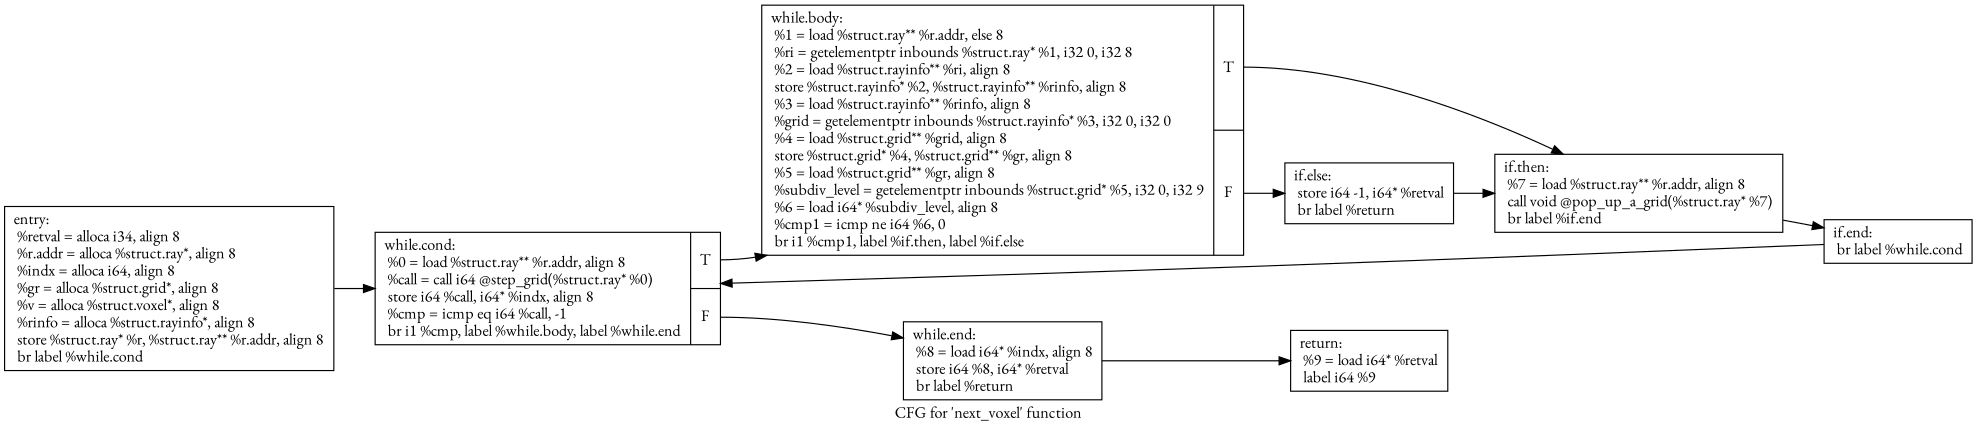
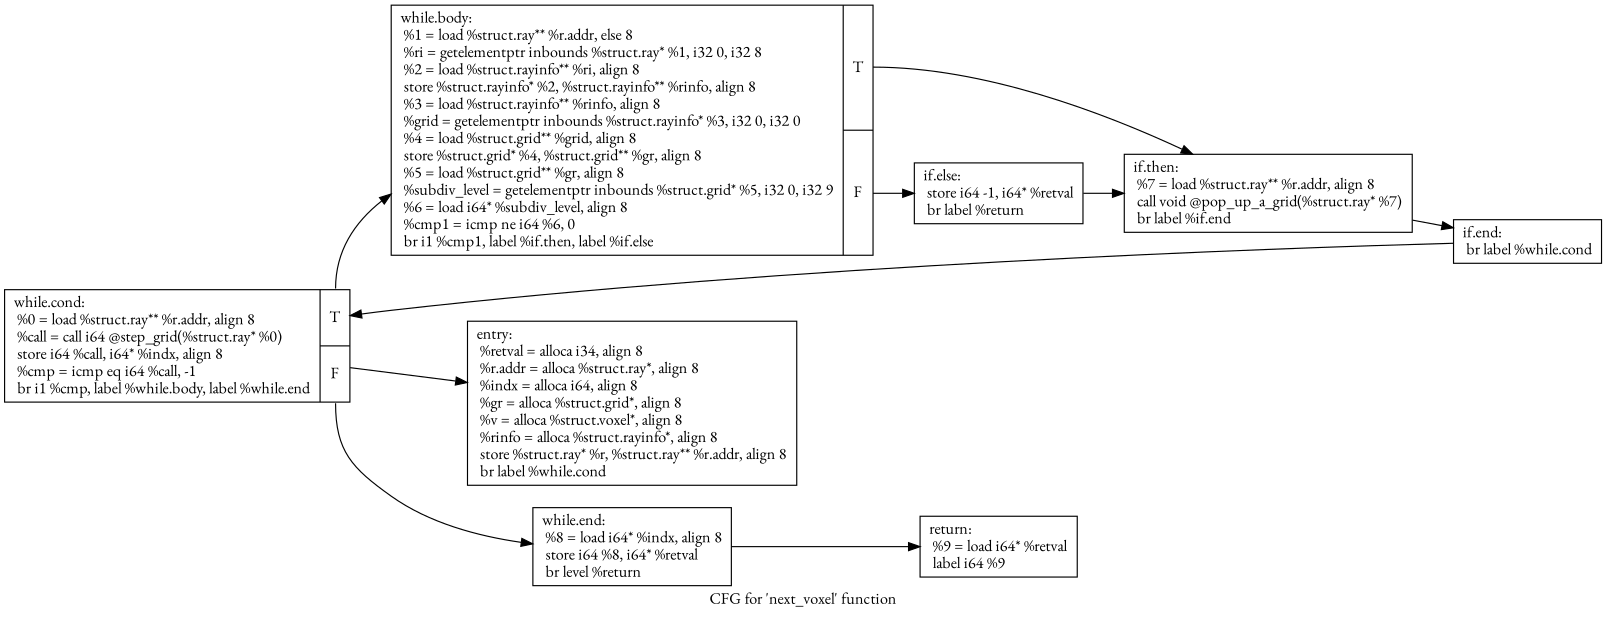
(349, 289) -> (403, 374)
(963, 386) -> (592, 572)
